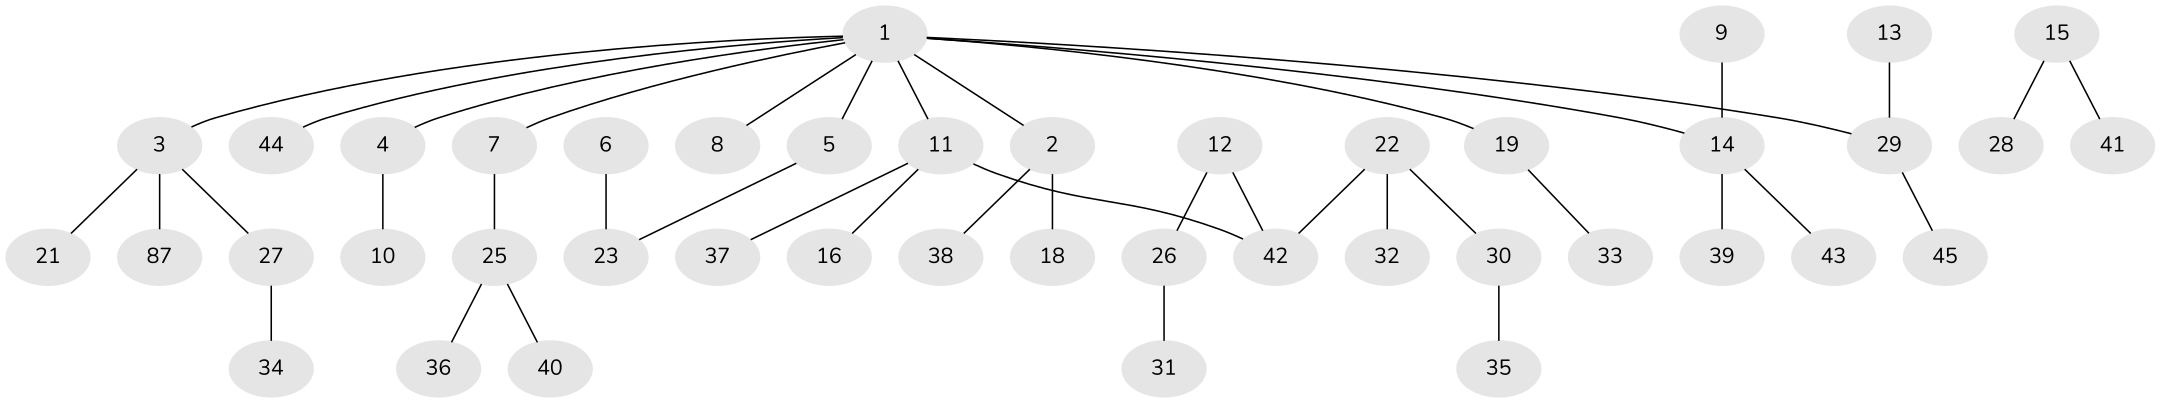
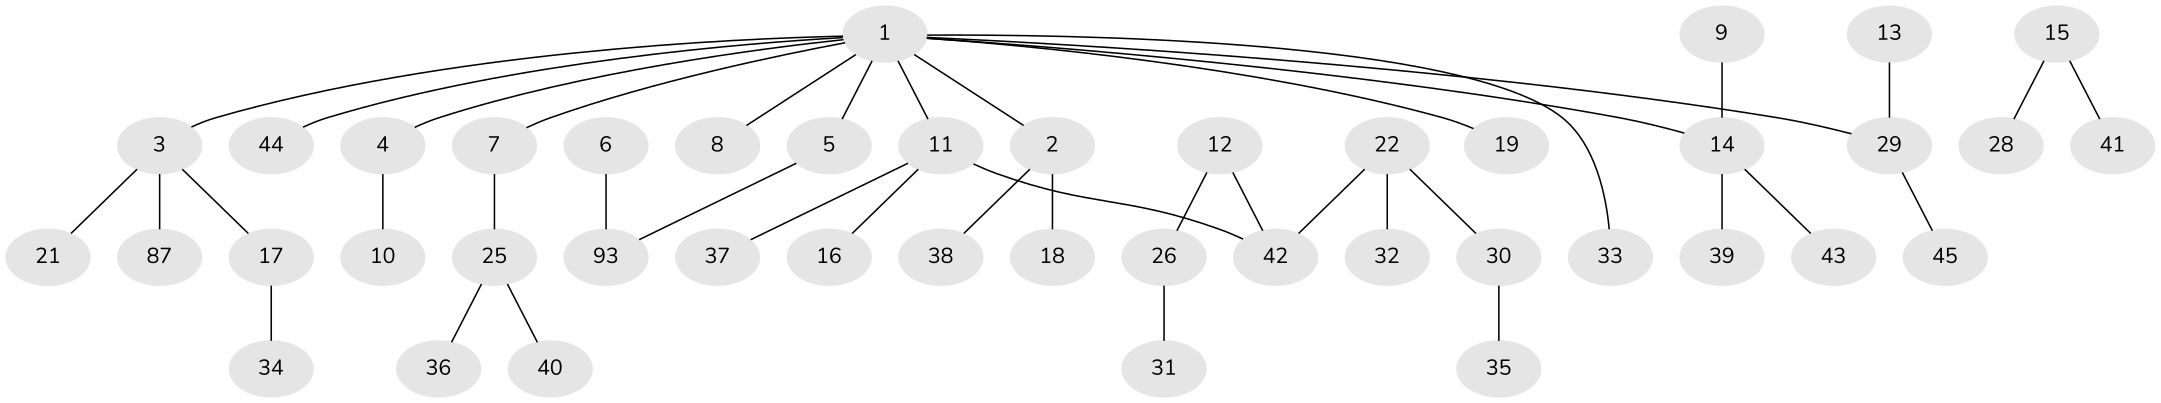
(1559, 202) -> (1312, 52)
(271, 257) -> (271, 257)
(606, 257) -> (606, 257)
